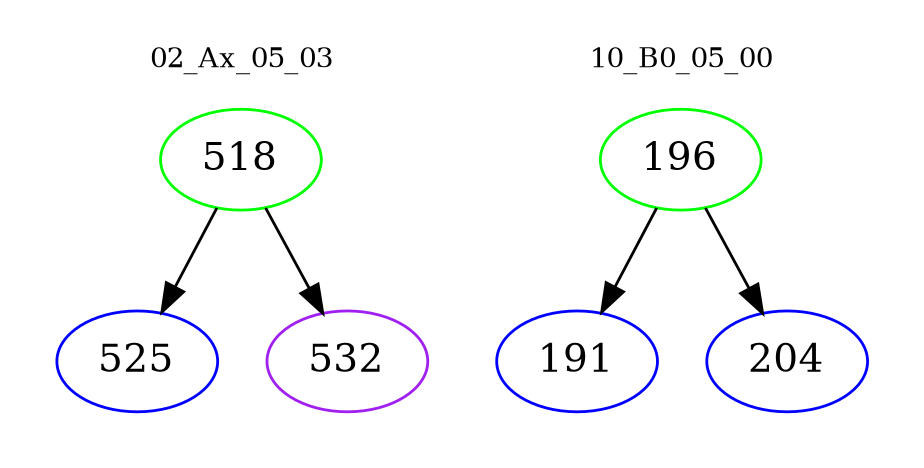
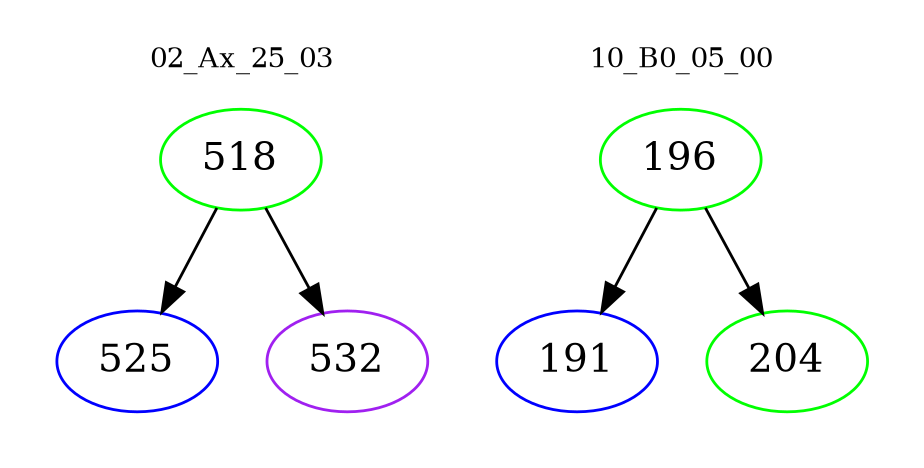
(242, 60) -> (242, 60)
(787, 361) -> (787, 361)
